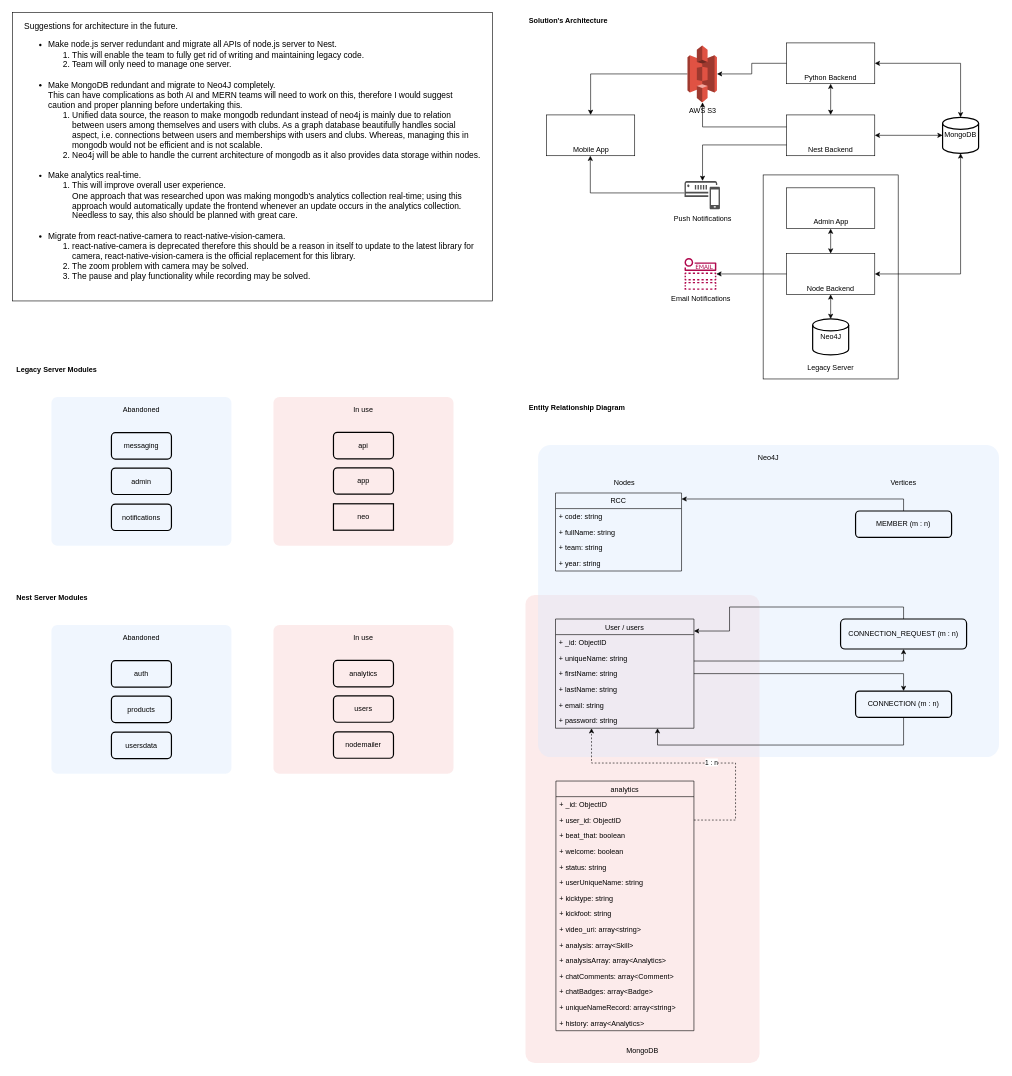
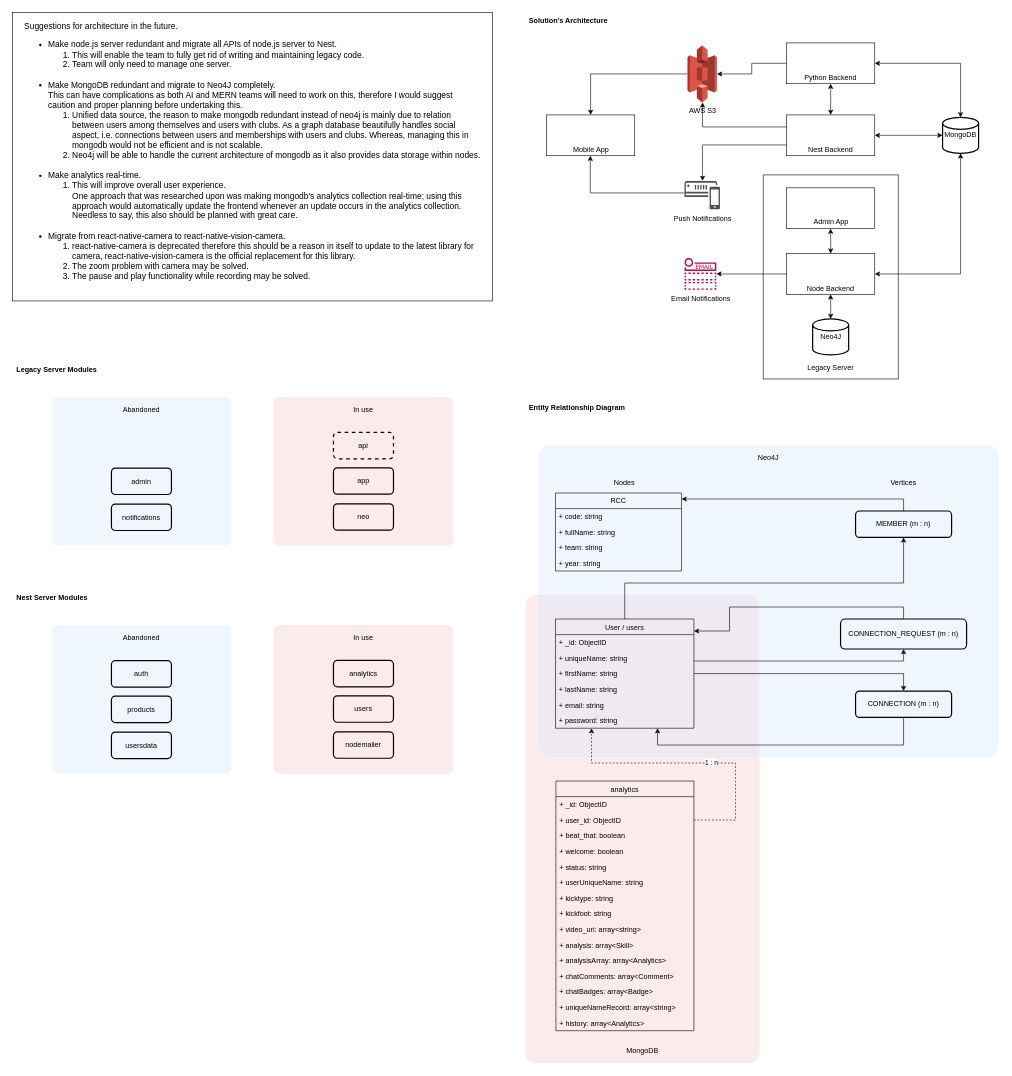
(141, 446) -> none
(363, 446) -> (363, 446)
(363, 517) -> (363, 517)
none -> (903, 564)
